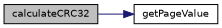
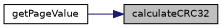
(111, 14) -> (101, 14)
